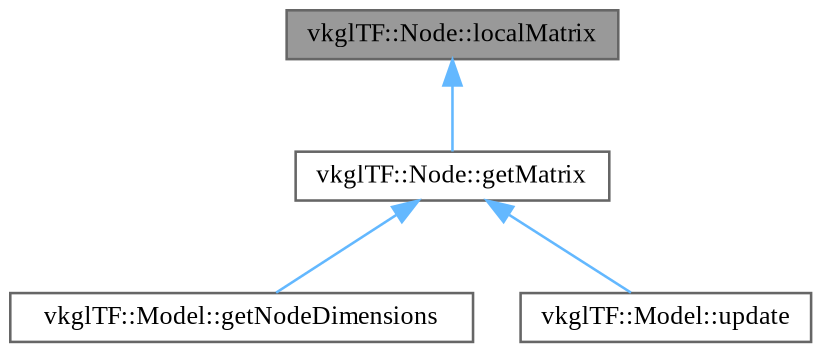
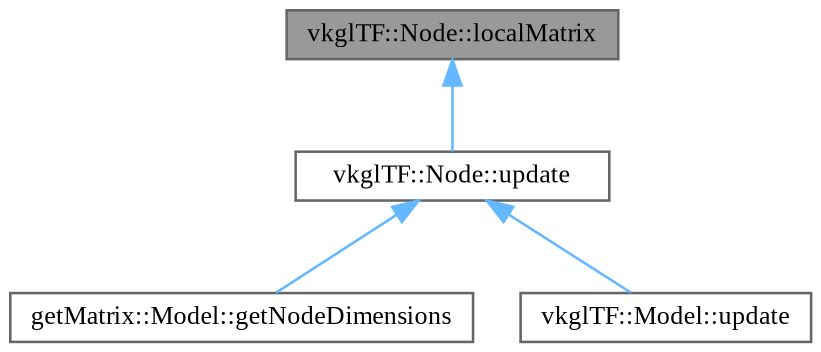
(452, 176) -> (452, 176)
(242, 317) -> (242, 317)
